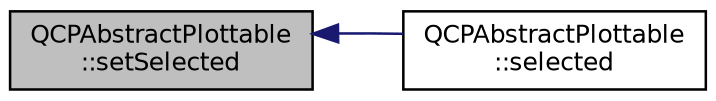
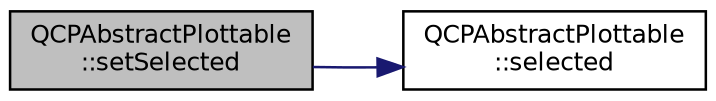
(371, 33) -> (345, 67)
